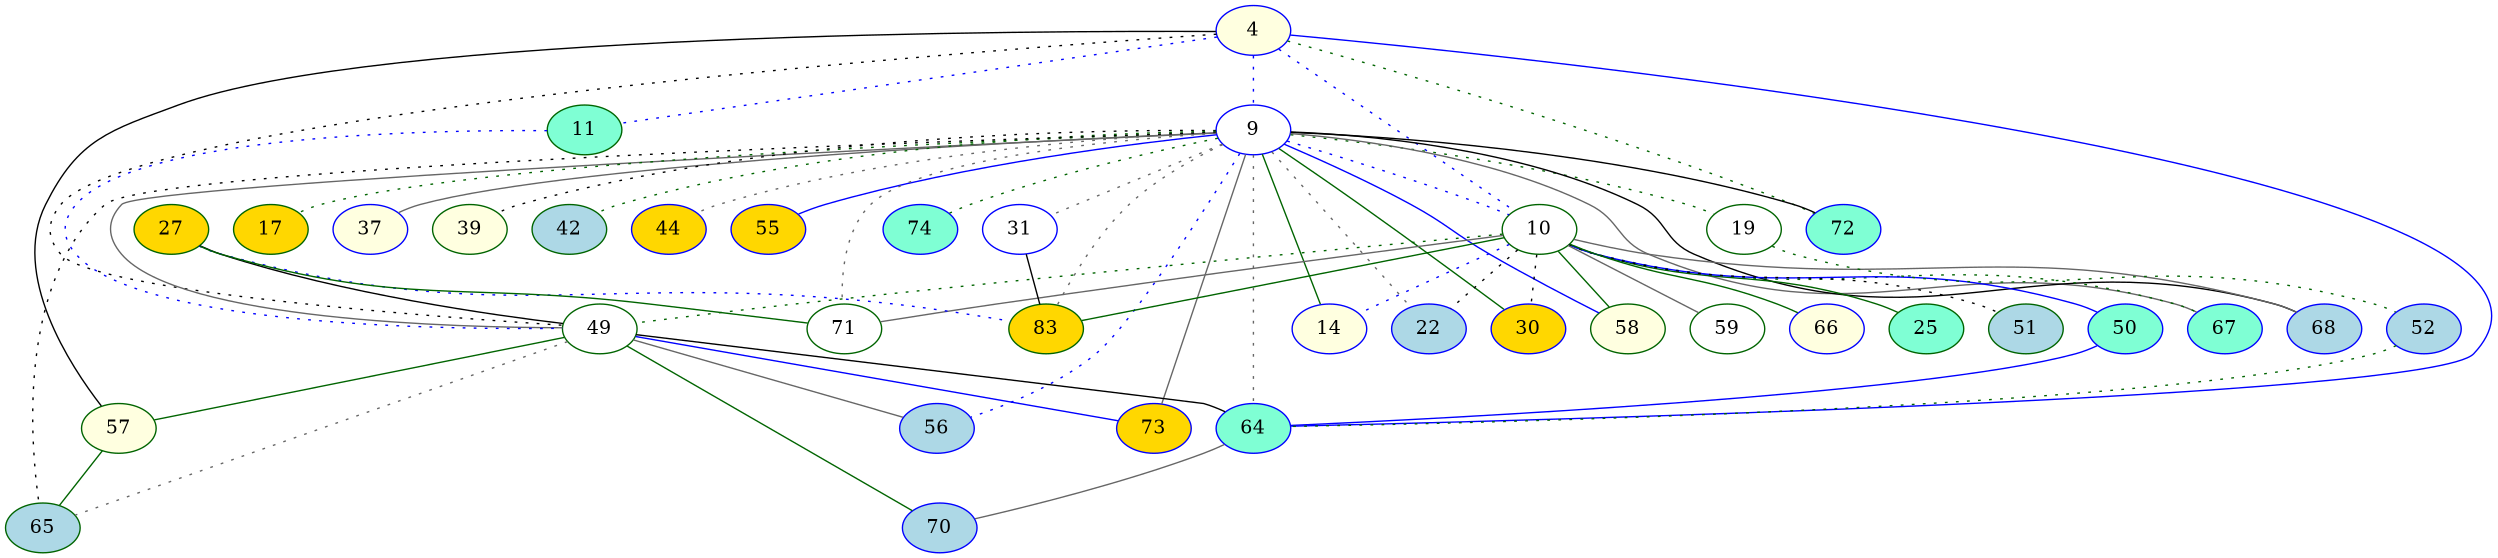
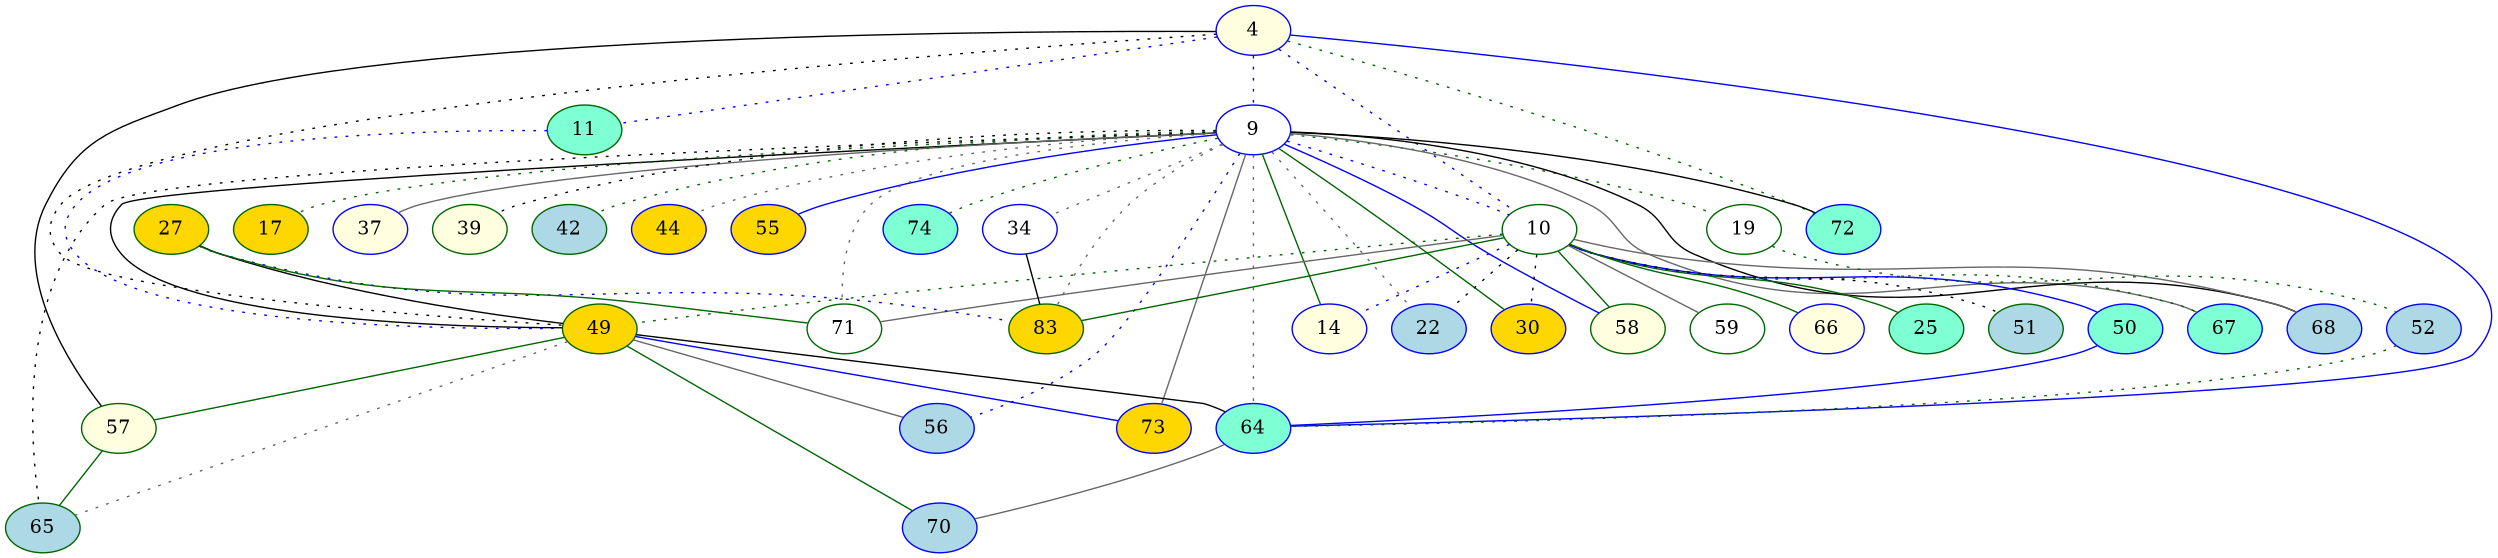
(414, 176) -> (414, 176)
(1020, 229) -> (1020, 229)
(600, 329) -> (600, 329)
